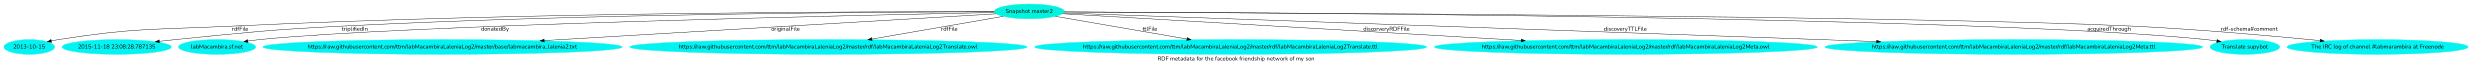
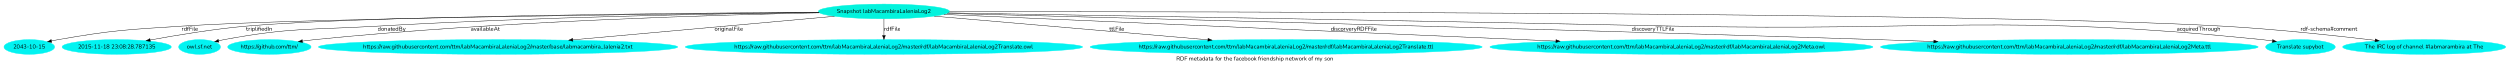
(1029, 11) -> (884, 11)
(29, 47) -> (29, 47)
(217, 47) -> (200, 47)
none -> (269, 47)
(2378, 47) -> (2424, 47)
